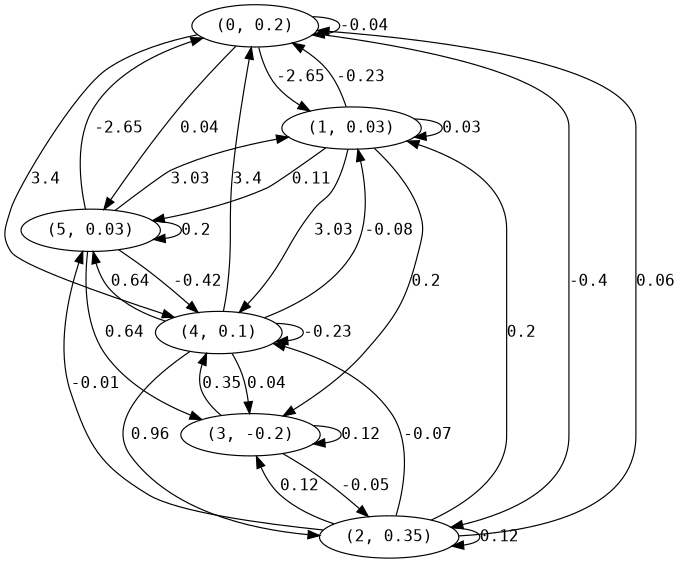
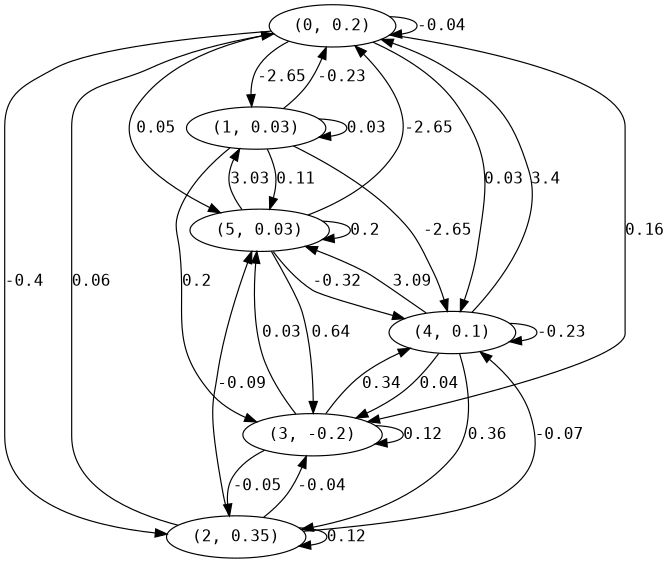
(200, 128) -> (156, 128)
(45, 179) -> (504, 179)
(334, 230) -> (448, 230)
none -> (625, 231)
(348, 260) -> none
(131, 281) -> (412, 281)
(198, 281) -> (337, 281)
(507, 327) -> none
none -> (259, 343)
(95, 384) -> (242, 384)
(222, 384) -> (382, 384)
(151, 435) -> (488, 435)
(300, 486) -> (322, 486)
